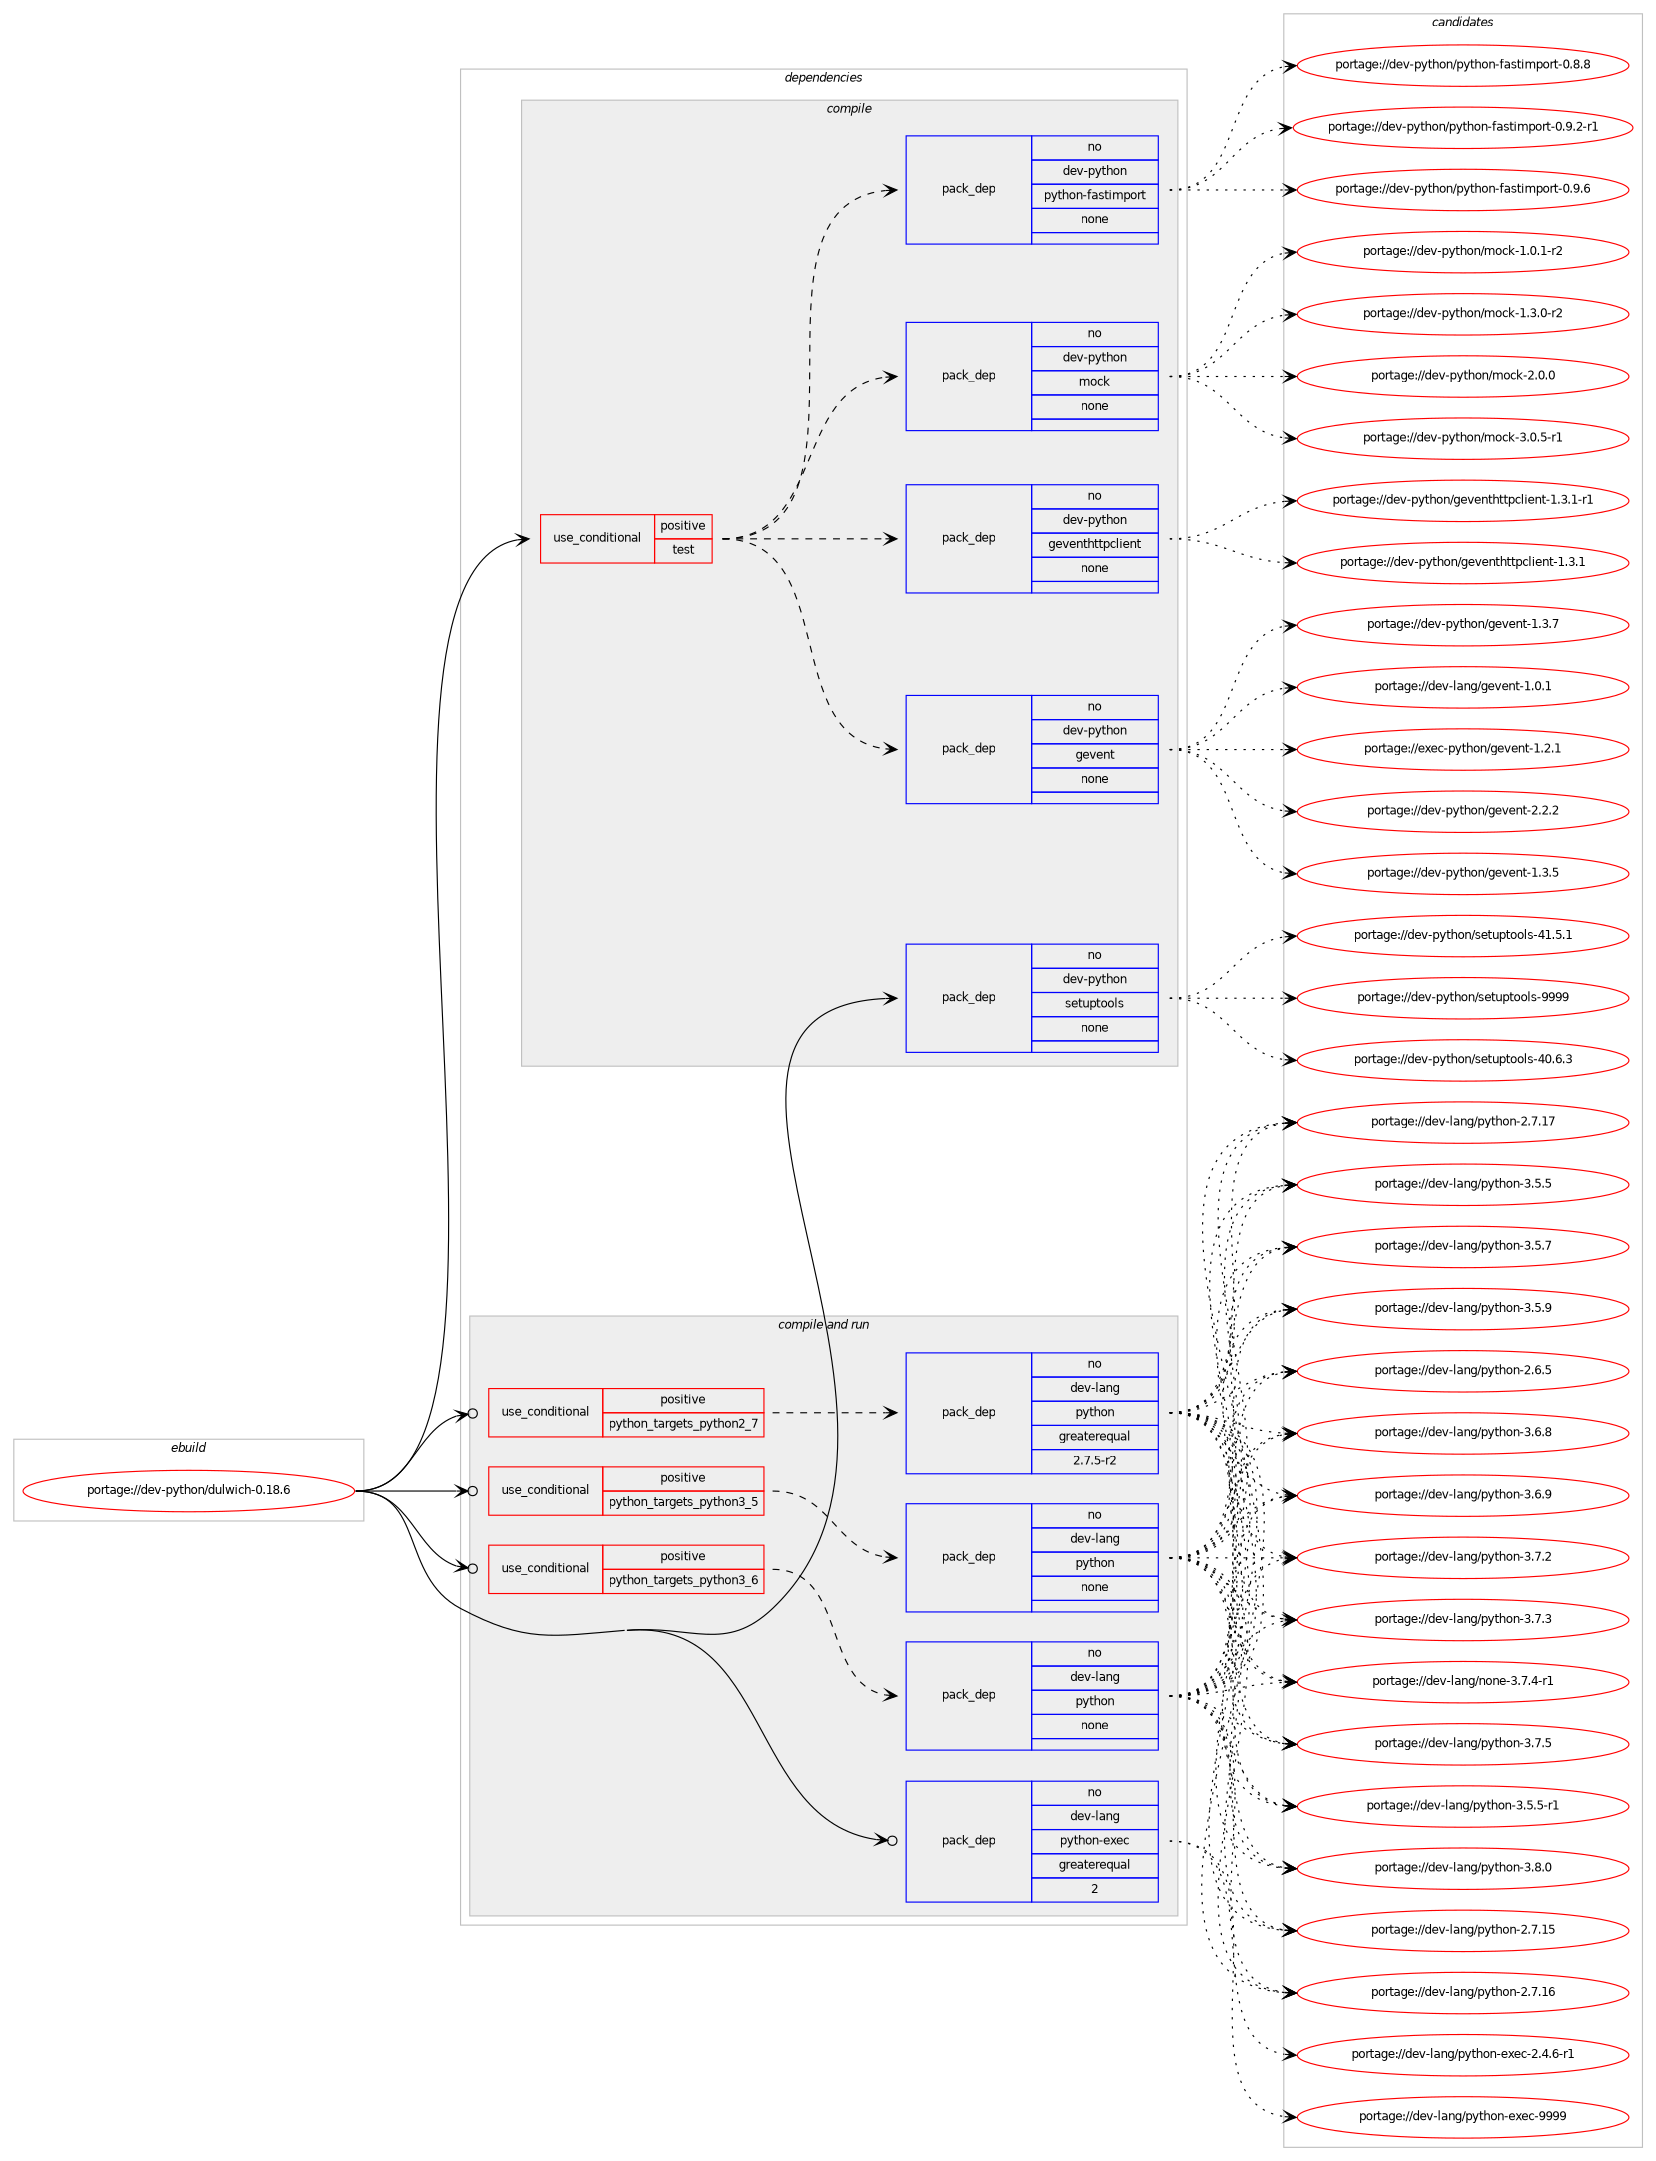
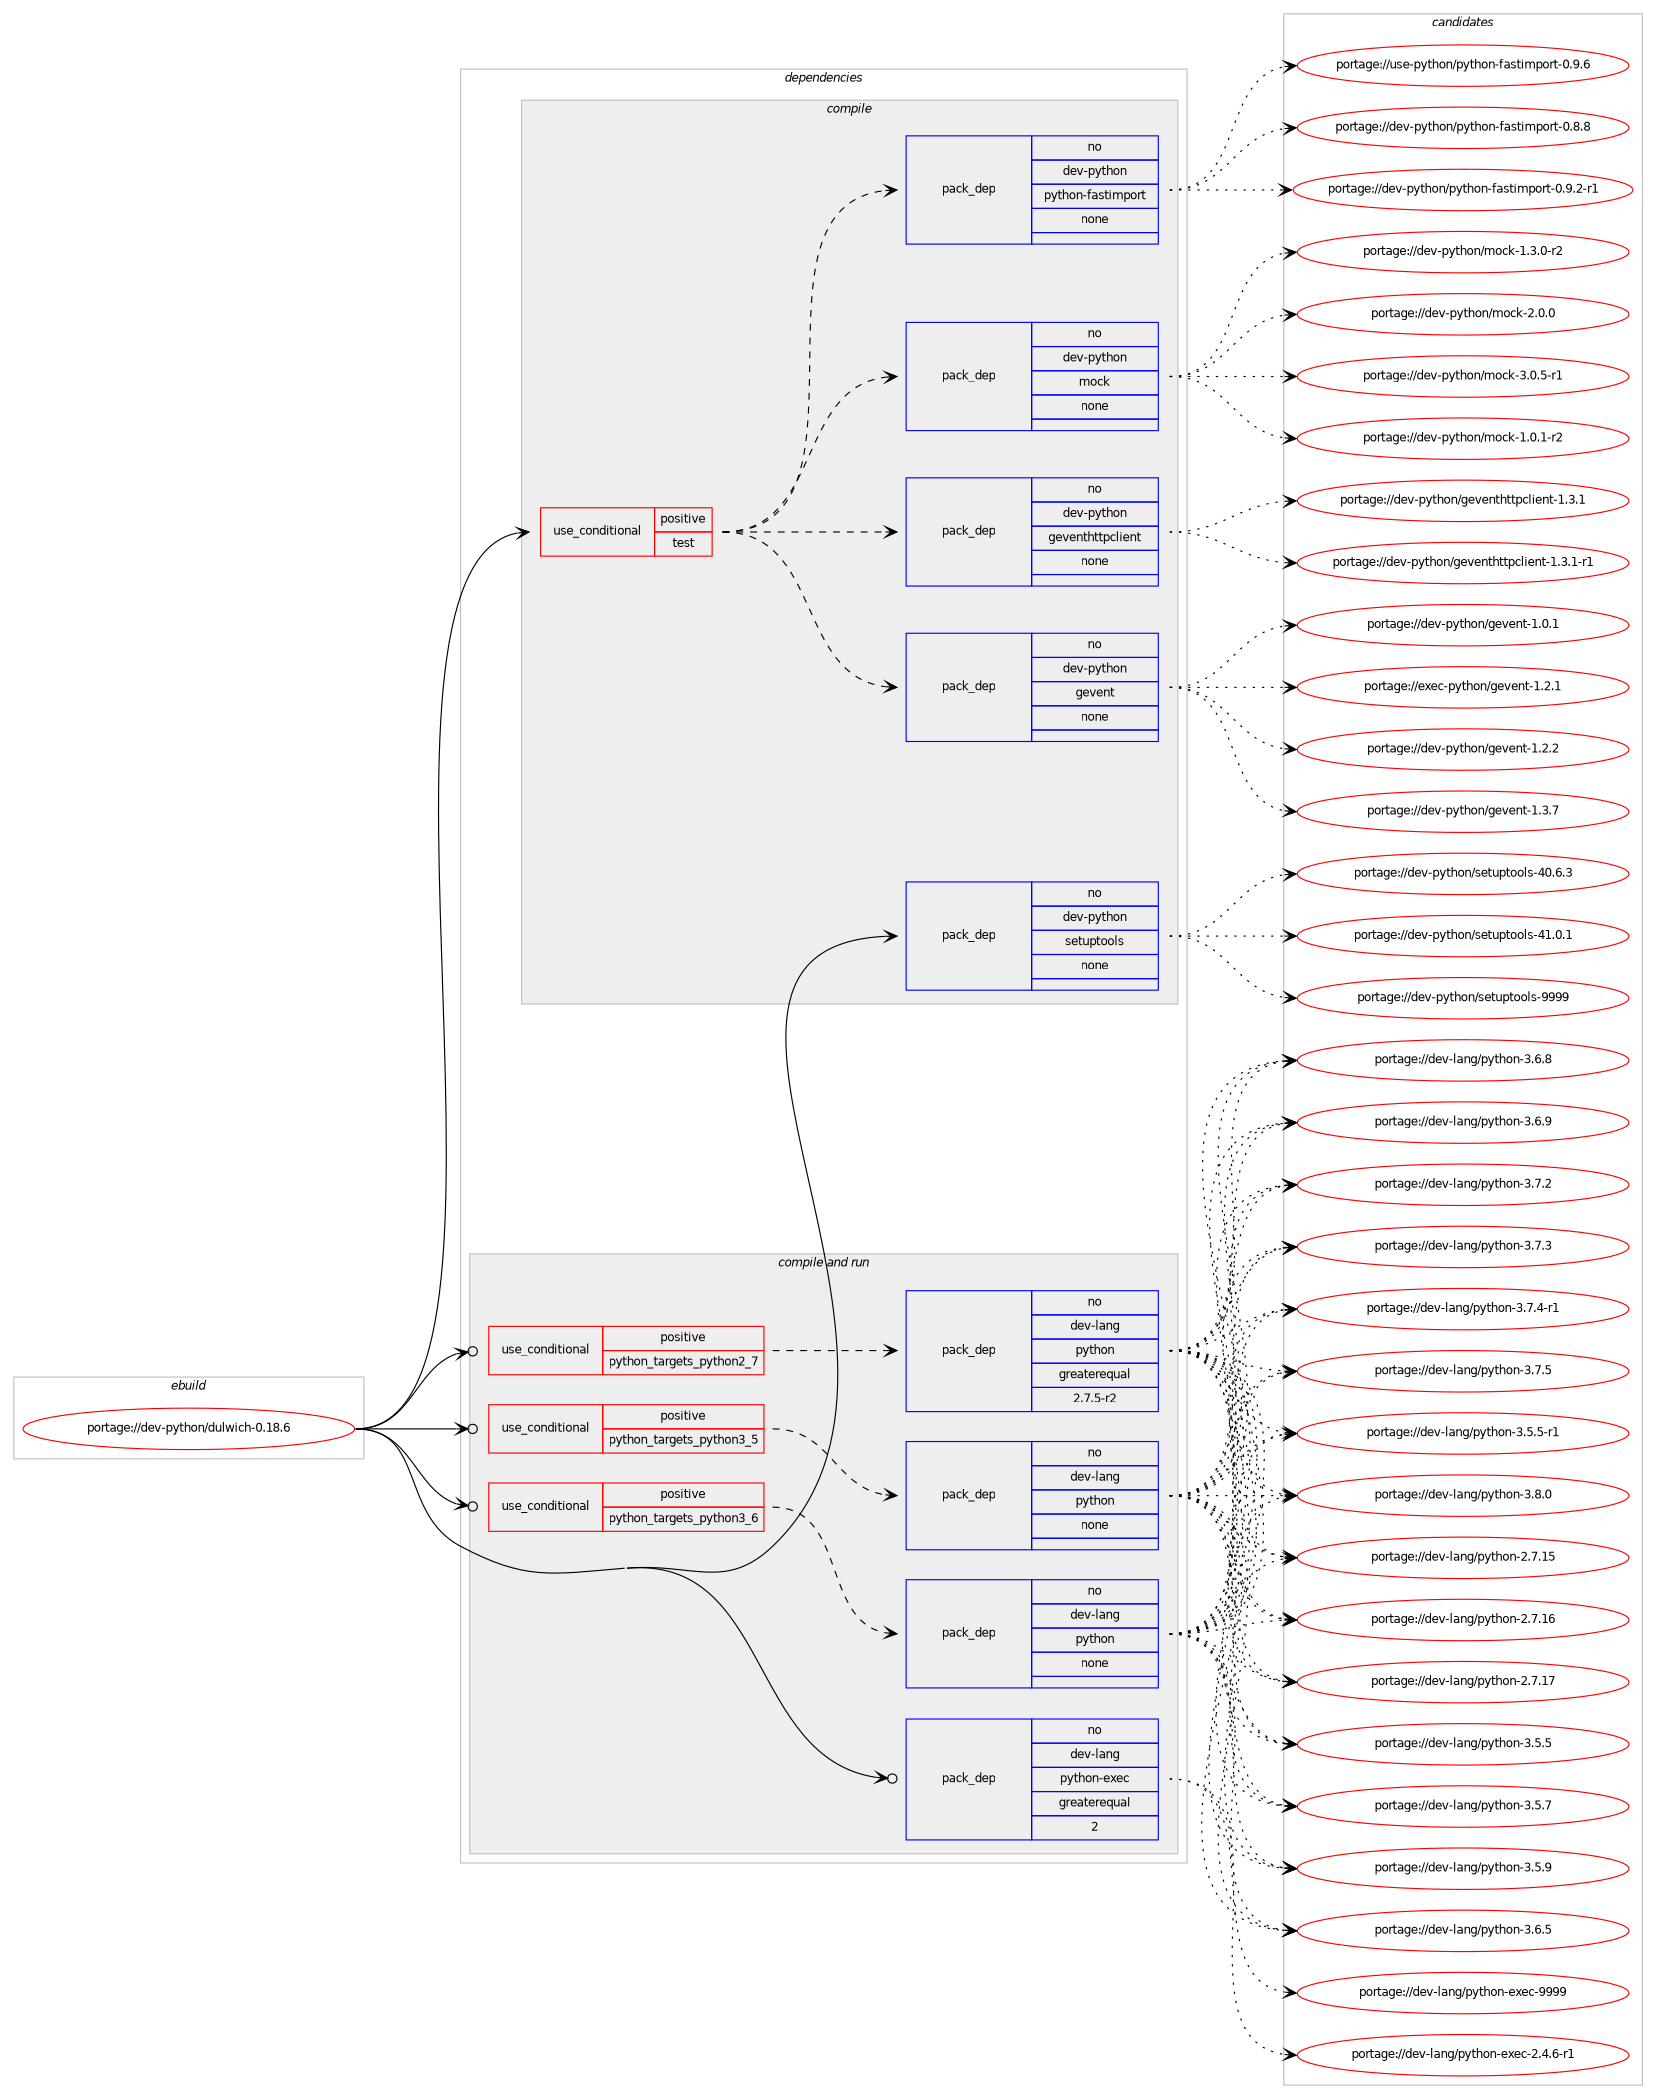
(1463, 190) -> (1463, 66)
(1463, 687) -> (1463, 625)
(1463, 812) -> (1463, 750)
(1463, 874) -> none
(1463, 936) -> (1463, 936)
(1463, 1371) -> (1463, 1931)
(1463, 1682) -> (1463, 1309)
